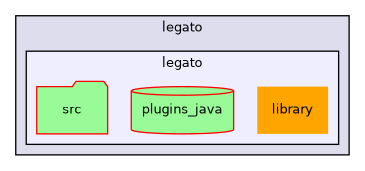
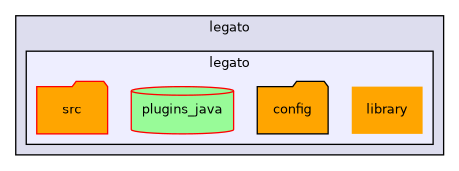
(72, 110) -> (72, 110)
none -> (293, 110)
